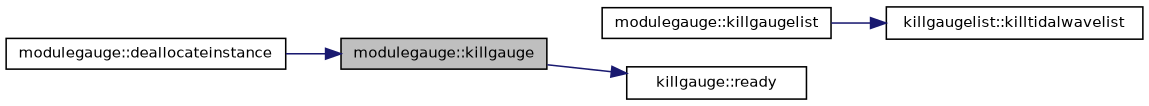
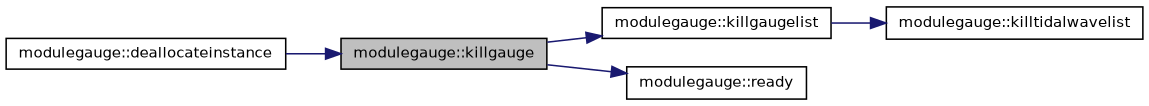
(1015, 23) -> (1015, 23)
none -> (567, 40)
(717, 83) -> (717, 83)
